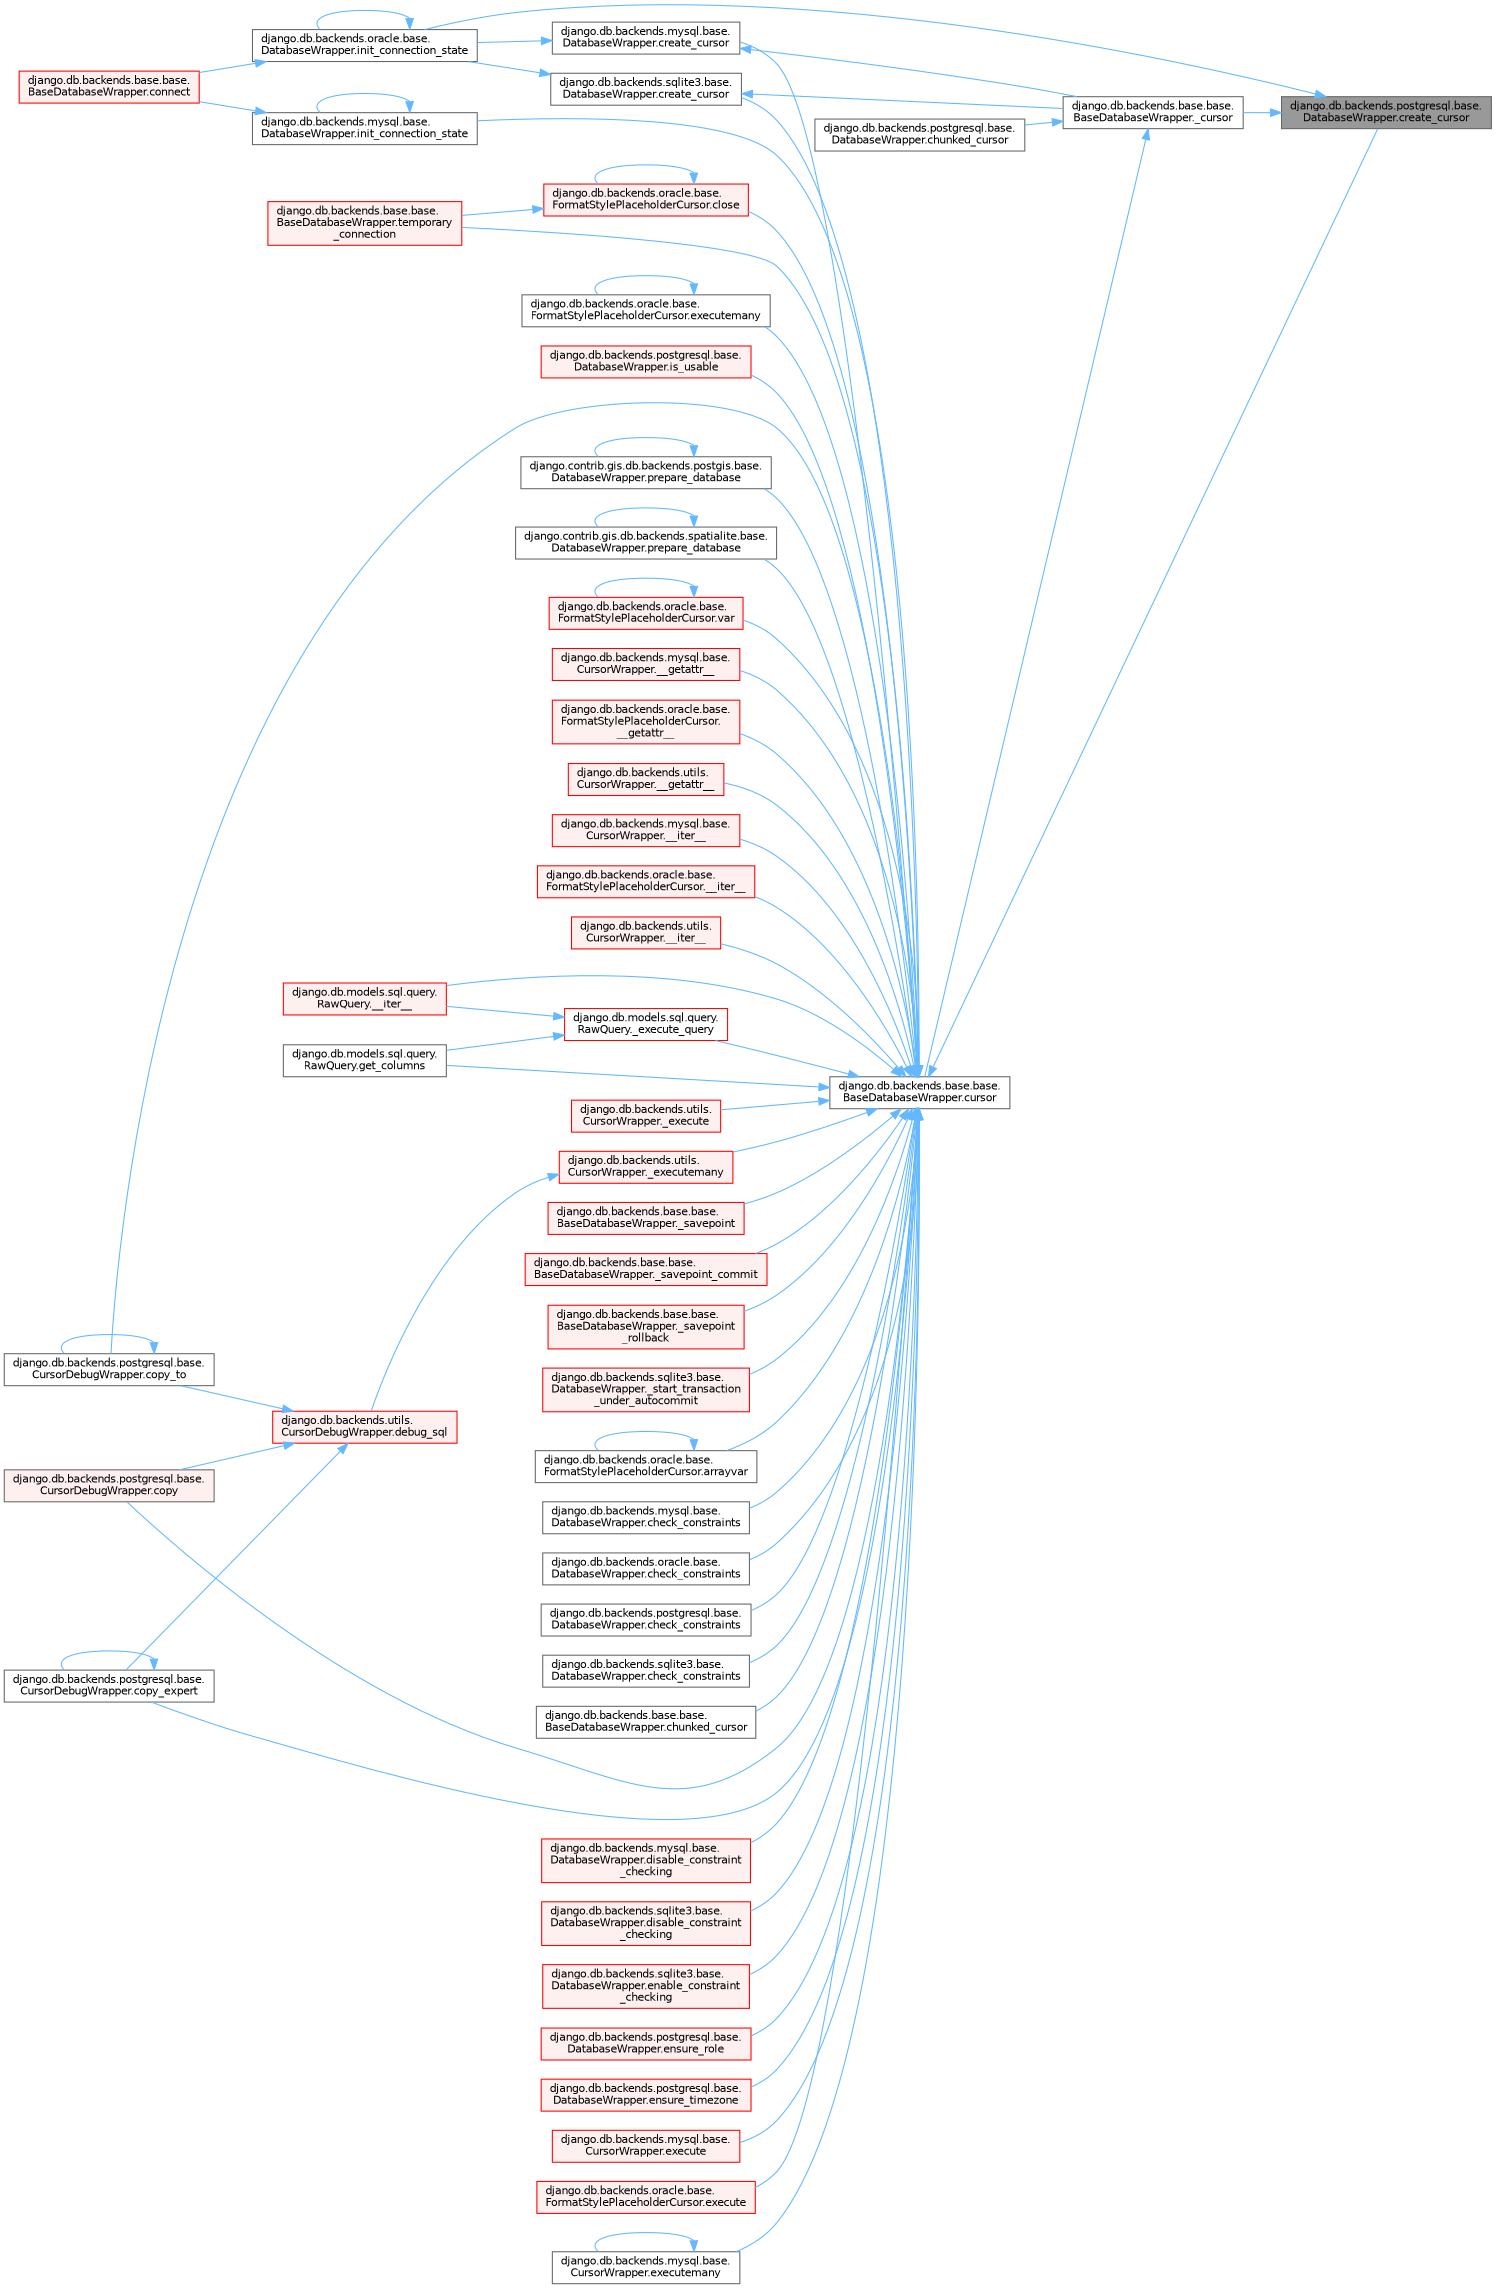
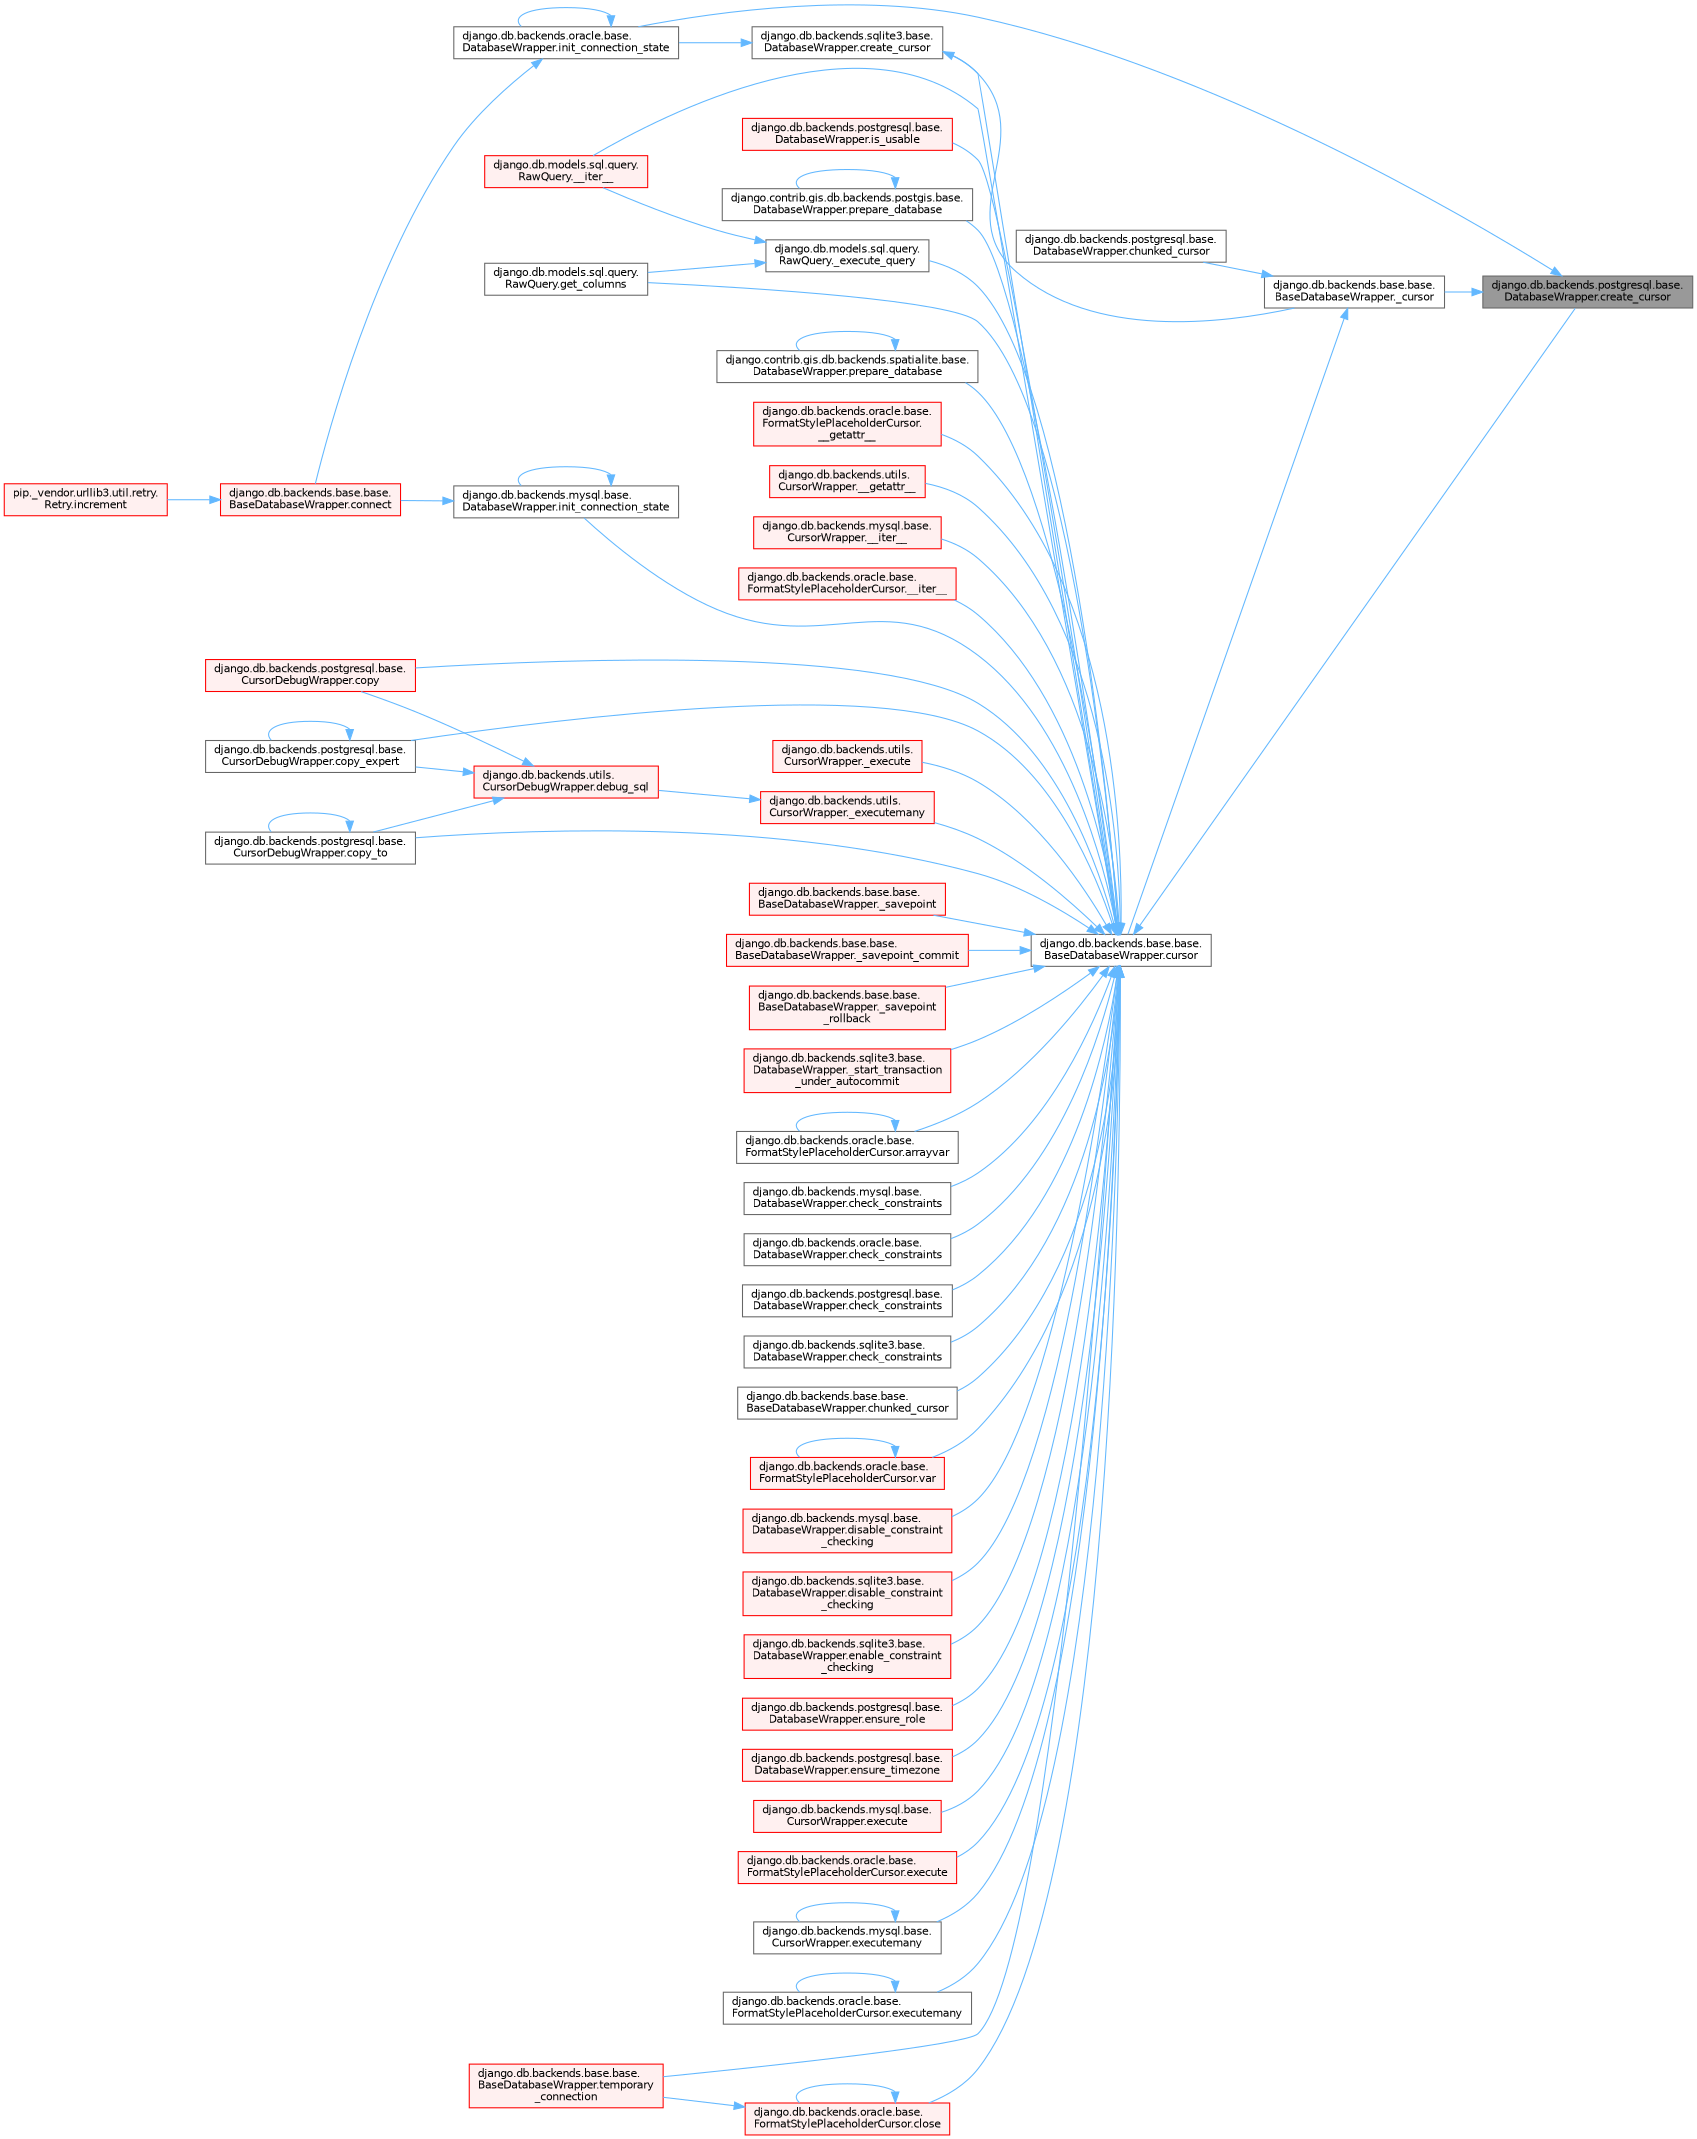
(646, 38) -> none
none -> (86, 500)
(646, 665) -> none
(646, 933) -> none
(646, 1025) -> (847, 256)
(109, 1486) -> (311, 675)
